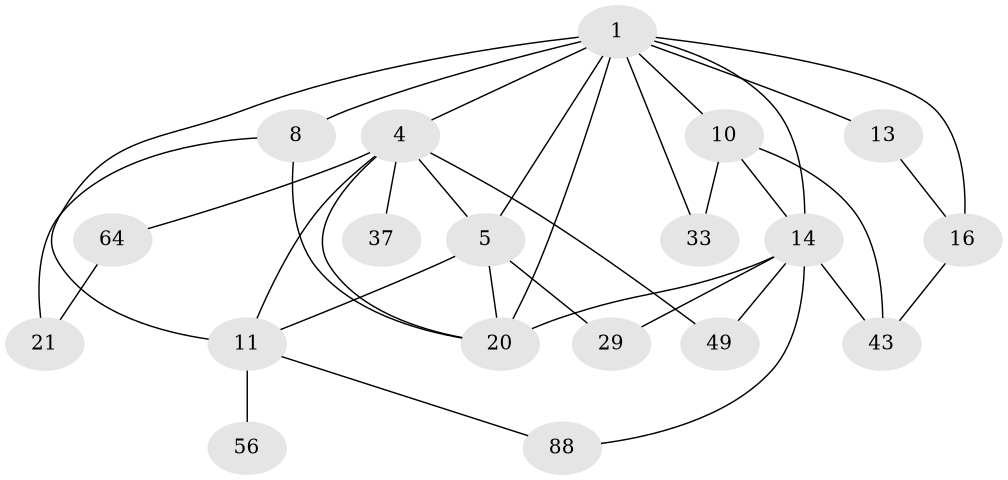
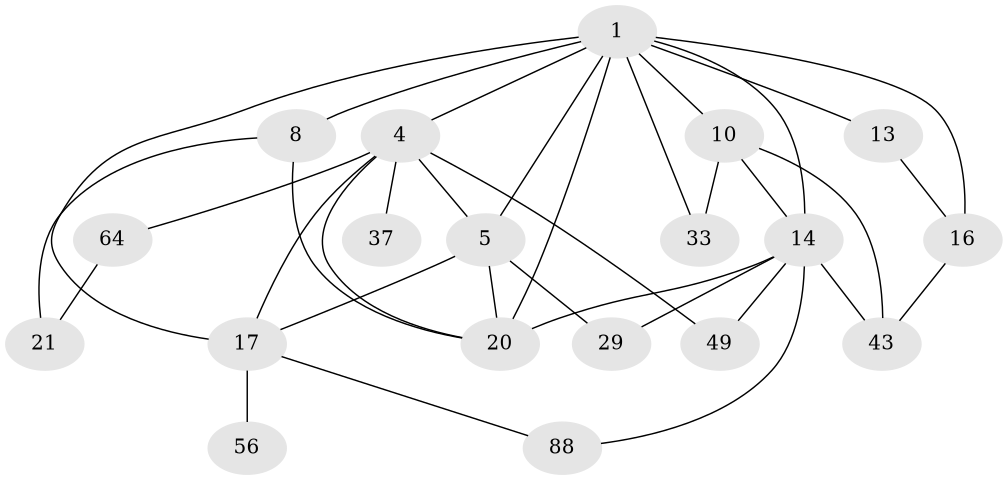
(247, 344) -> (247, 344)
